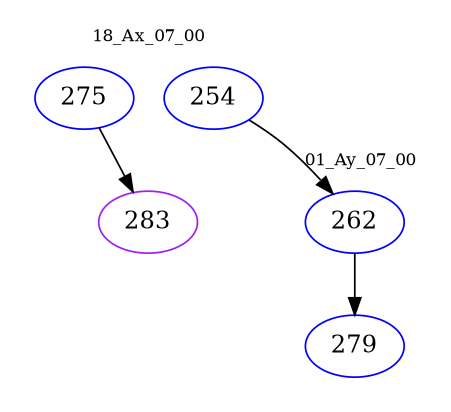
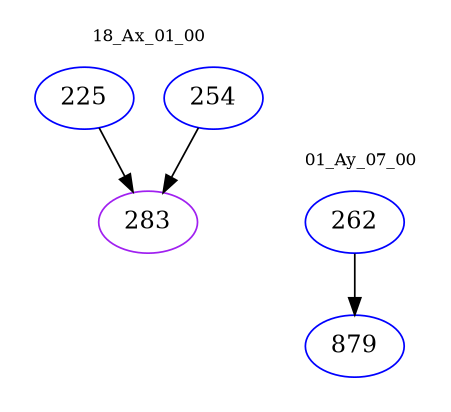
(149, 37) -> (149, 37)
(84, 98) -> (84, 98)
(303, 162) -> (185, 152)
(355, 346) -> (355, 346)
